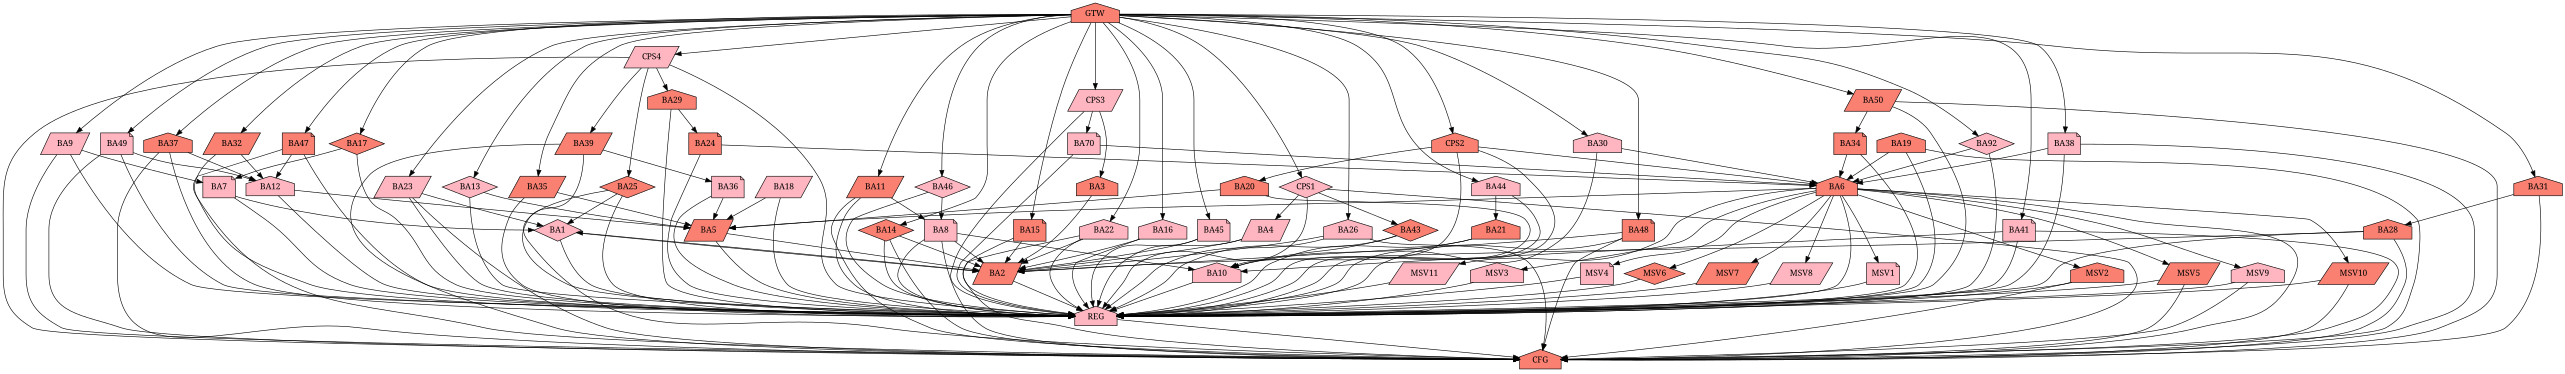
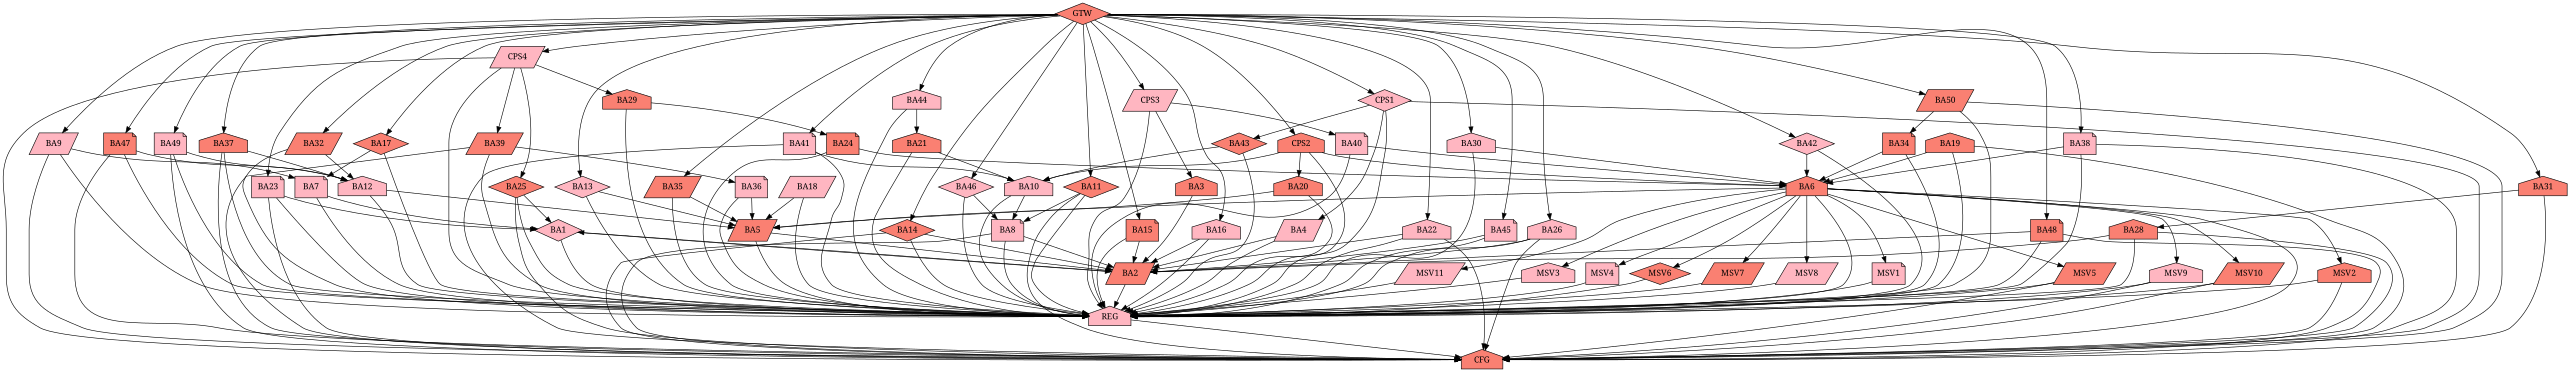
(1095, 14) -> (1083, 14)
(1084, 144) -> (1352, 144)
(1987, 144) -> (1807, 144)
(403, 187) -> (268, 187)
(875, 187) -> (1091, 187)
(1073, 251) -> (1020, 205)
